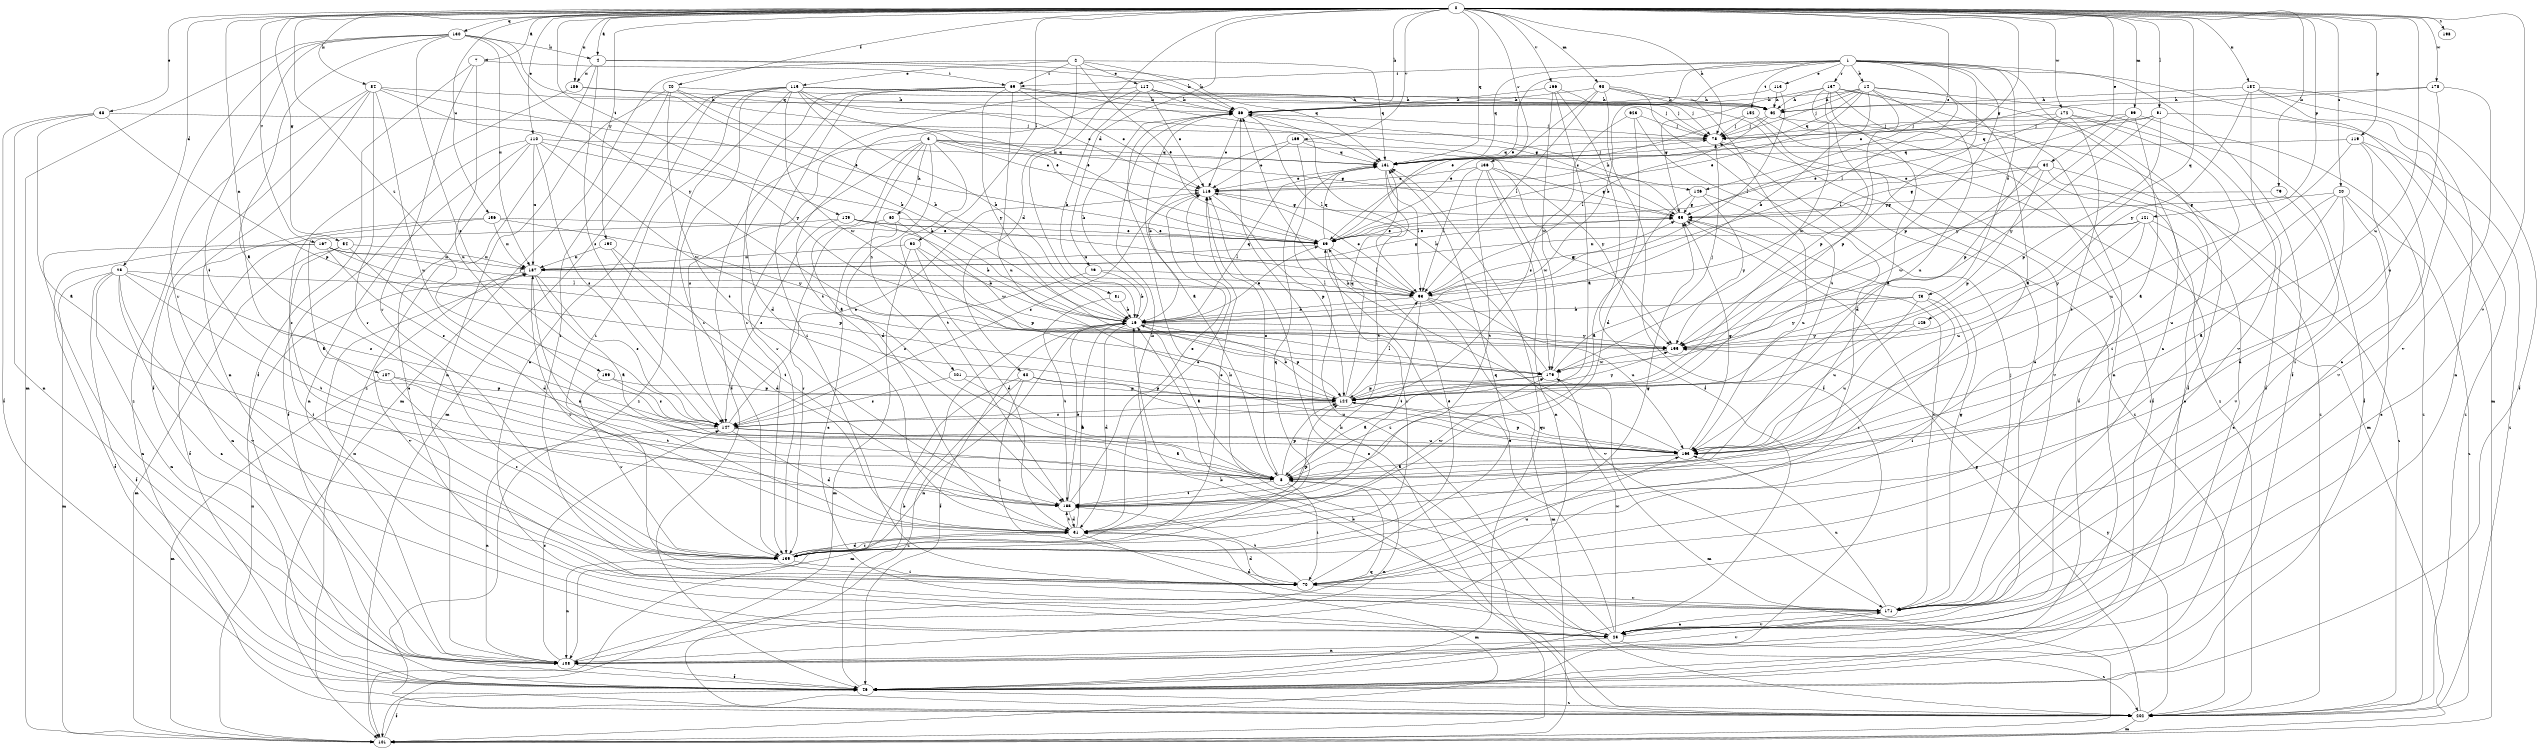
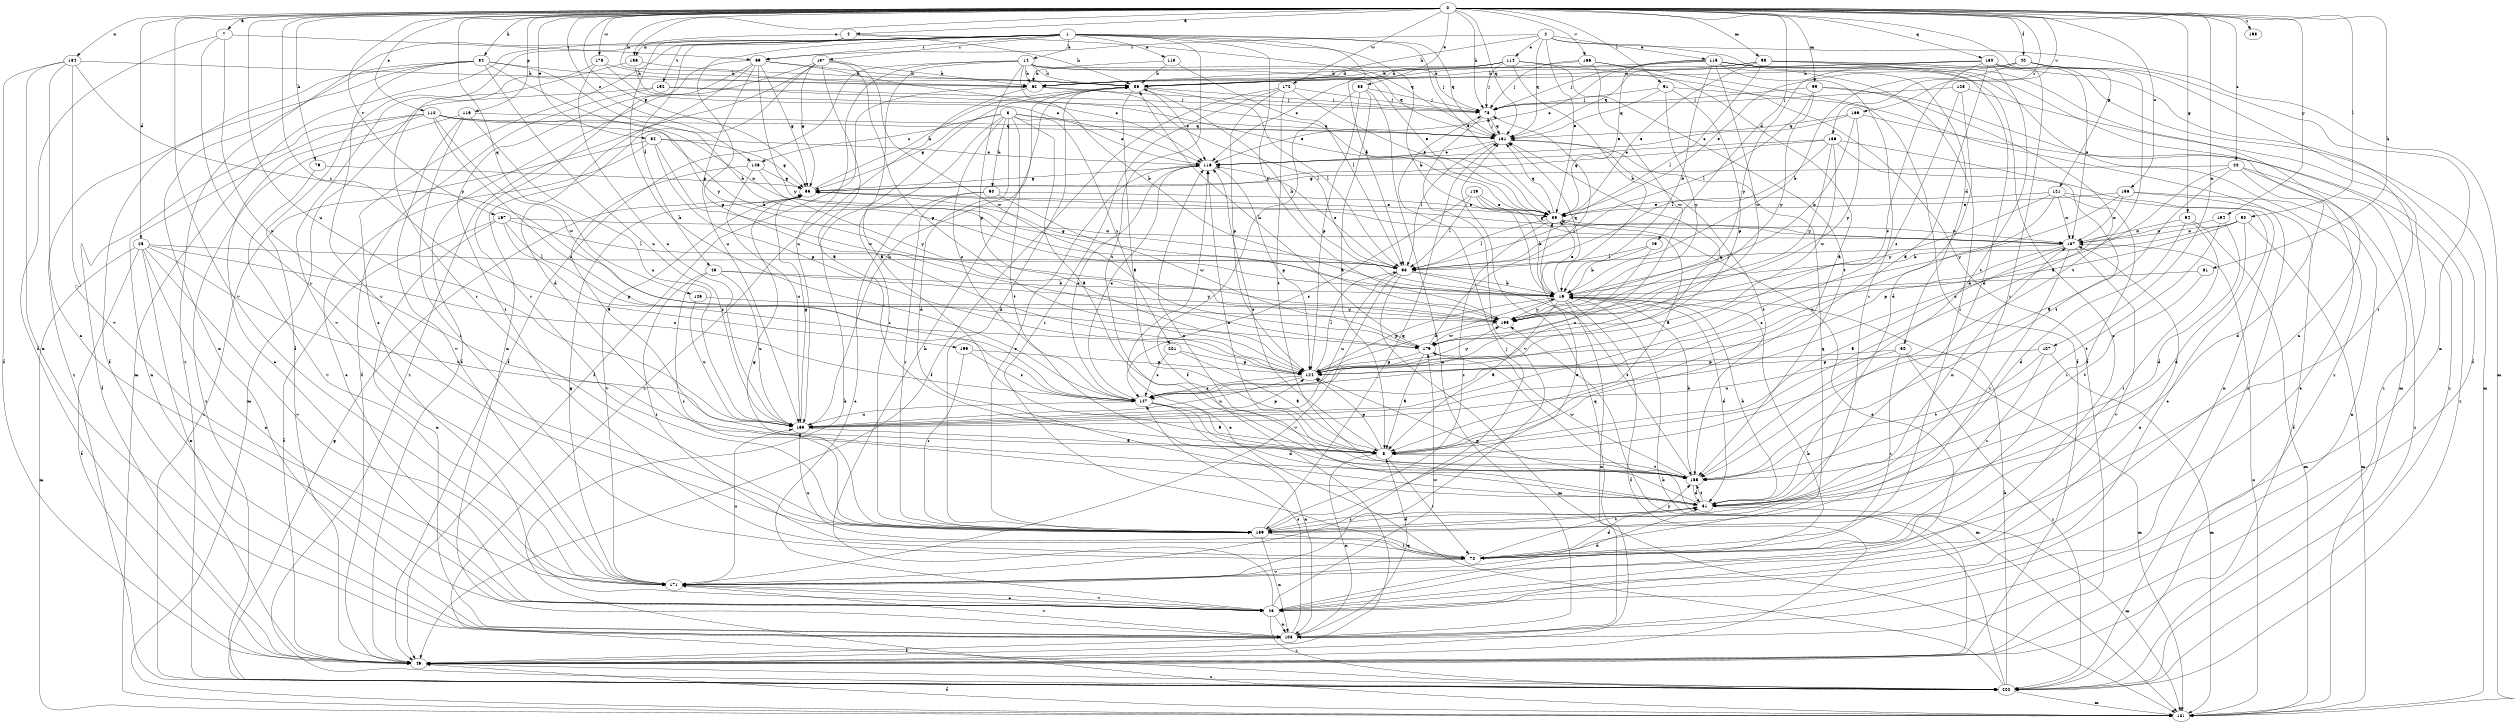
(599, 19) -> none
(527, 45) -> (1564, 74)
(1633, 113) -> (1961, 87)
(595, 244) -> (680, 218)
